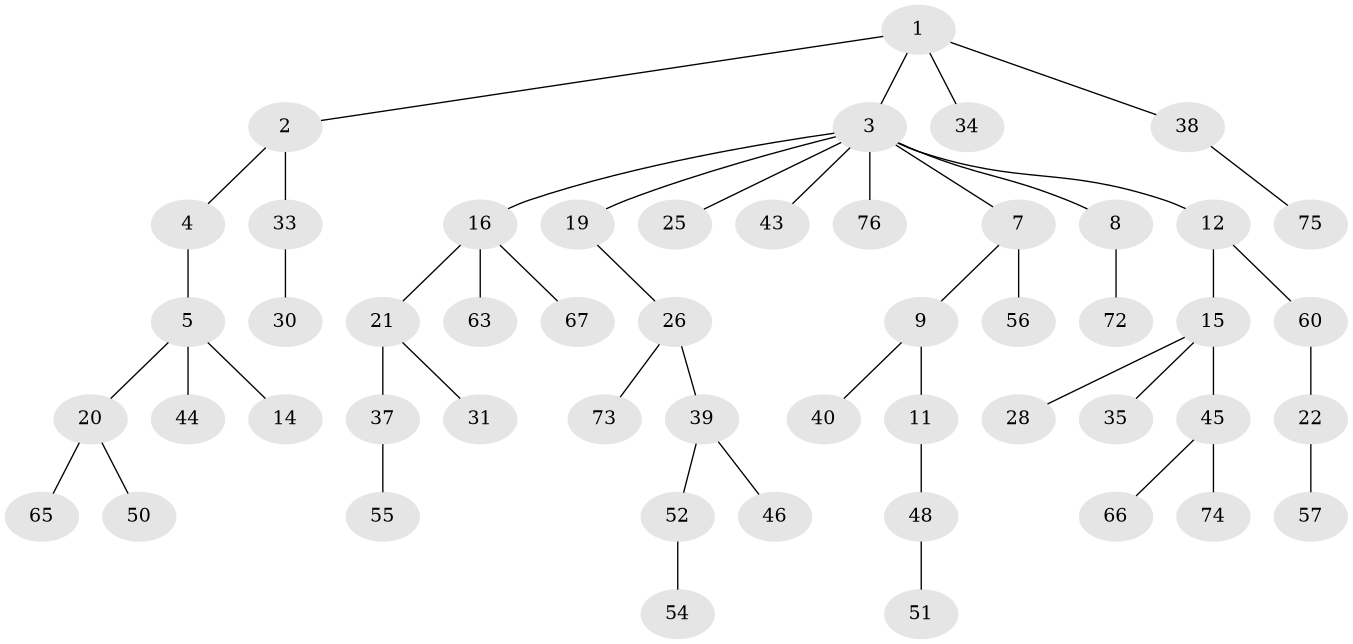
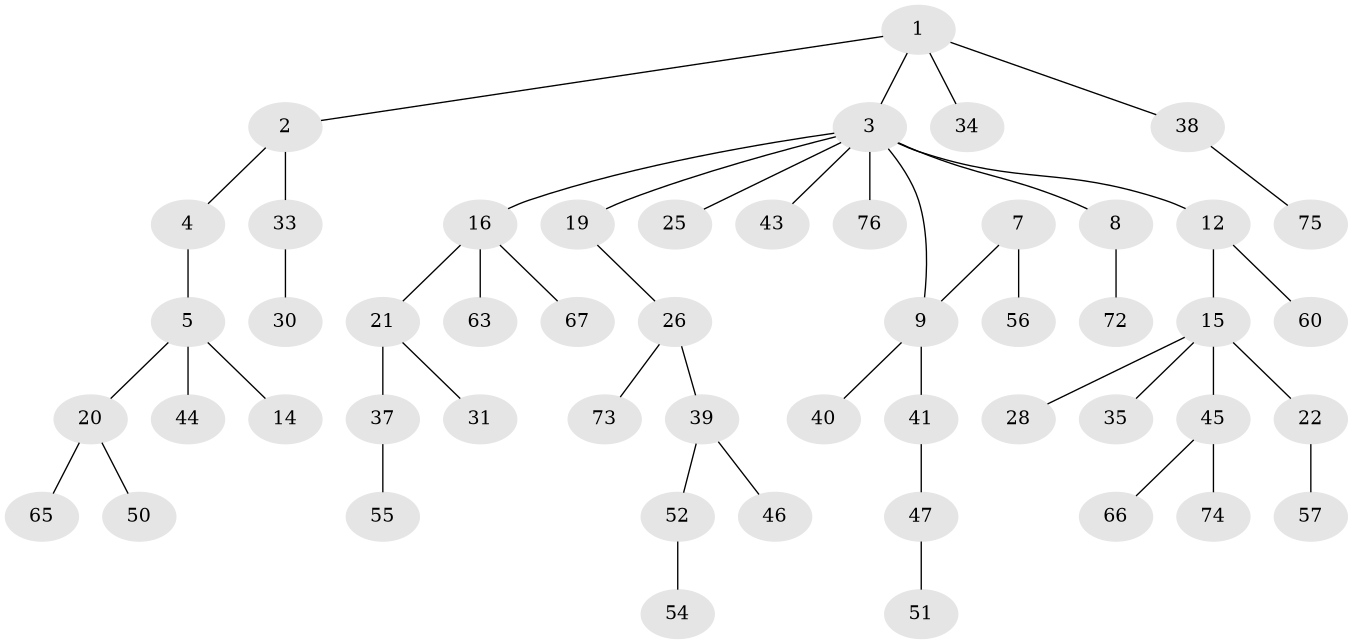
(944, 176) -> (923, 219)
(1311, 371) -> (1262, 371)
(921, 419) -> (921, 419)
(921, 517) -> (921, 517)
